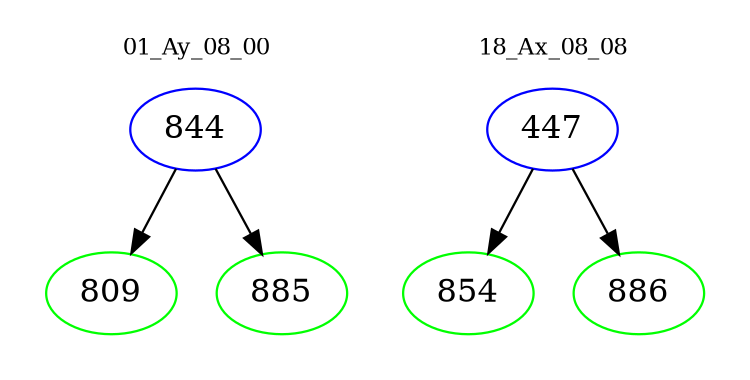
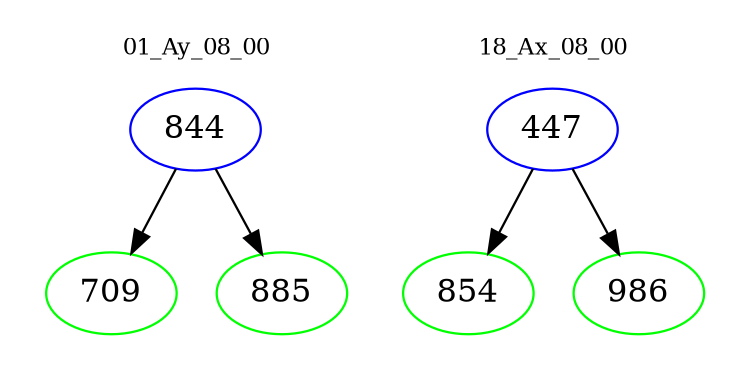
(554, 49) -> (554, 49)
(111, 293) -> (111, 293)
(639, 293) -> (639, 293)
